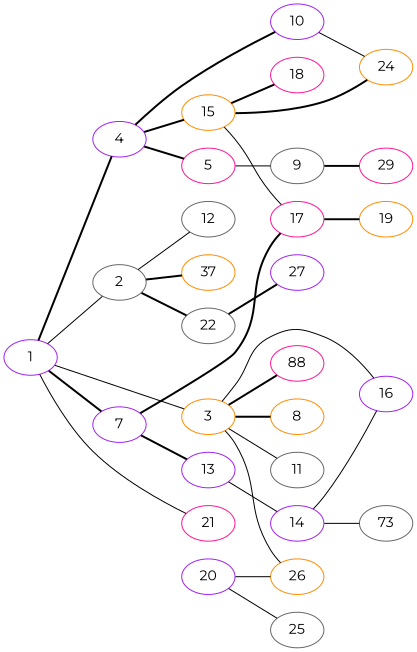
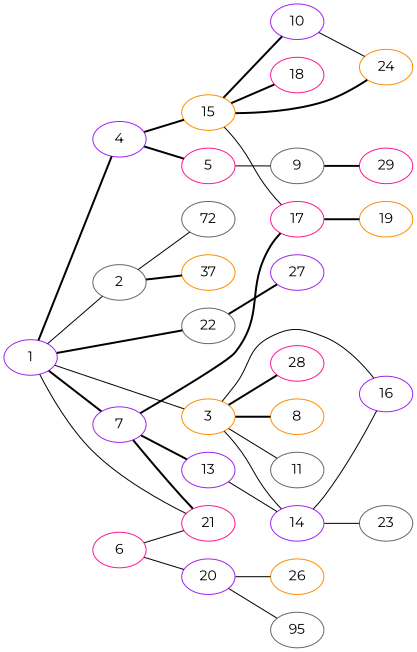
(202, 73) -> (253, 67)
(208, 219) -> (208, 219)
(164, 304) -> (120, 342)
(297, 363) -> (297, 363)
none -> (162, 475)
(251, 486) -> (253, 470)
(386, 523) -> (386, 523)
none -> (119, 550)
(297, 630) -> (297, 630)
